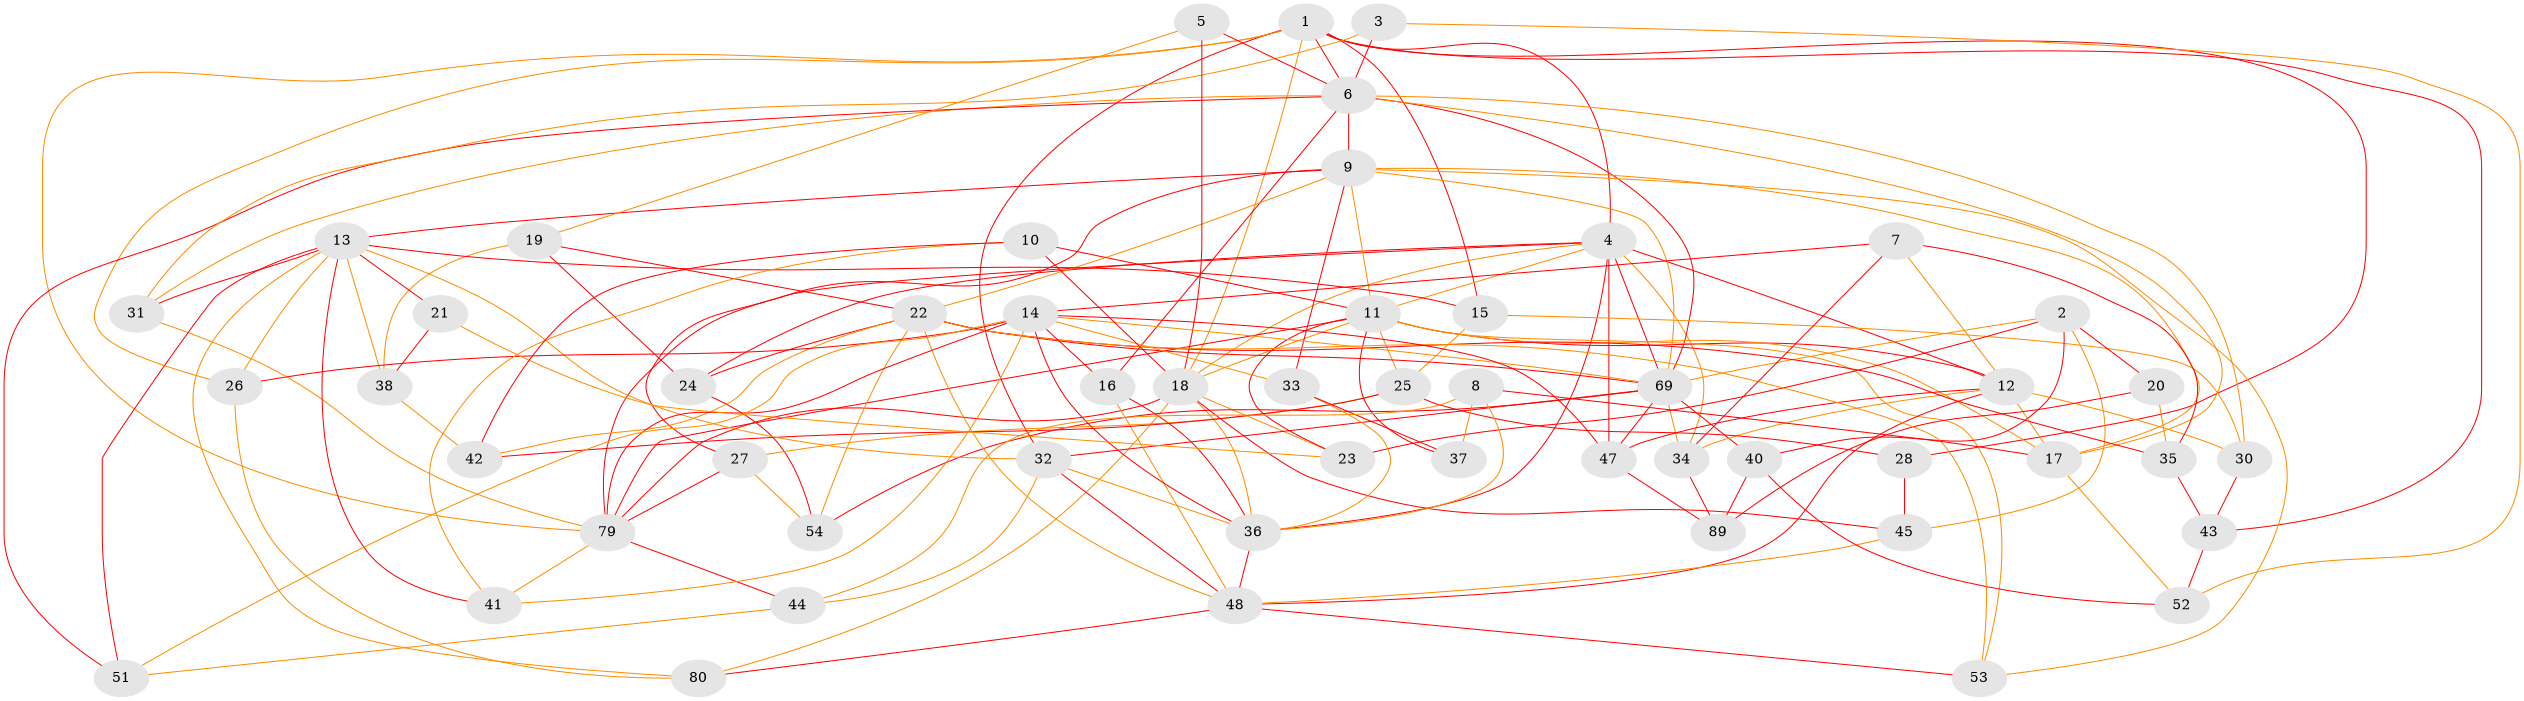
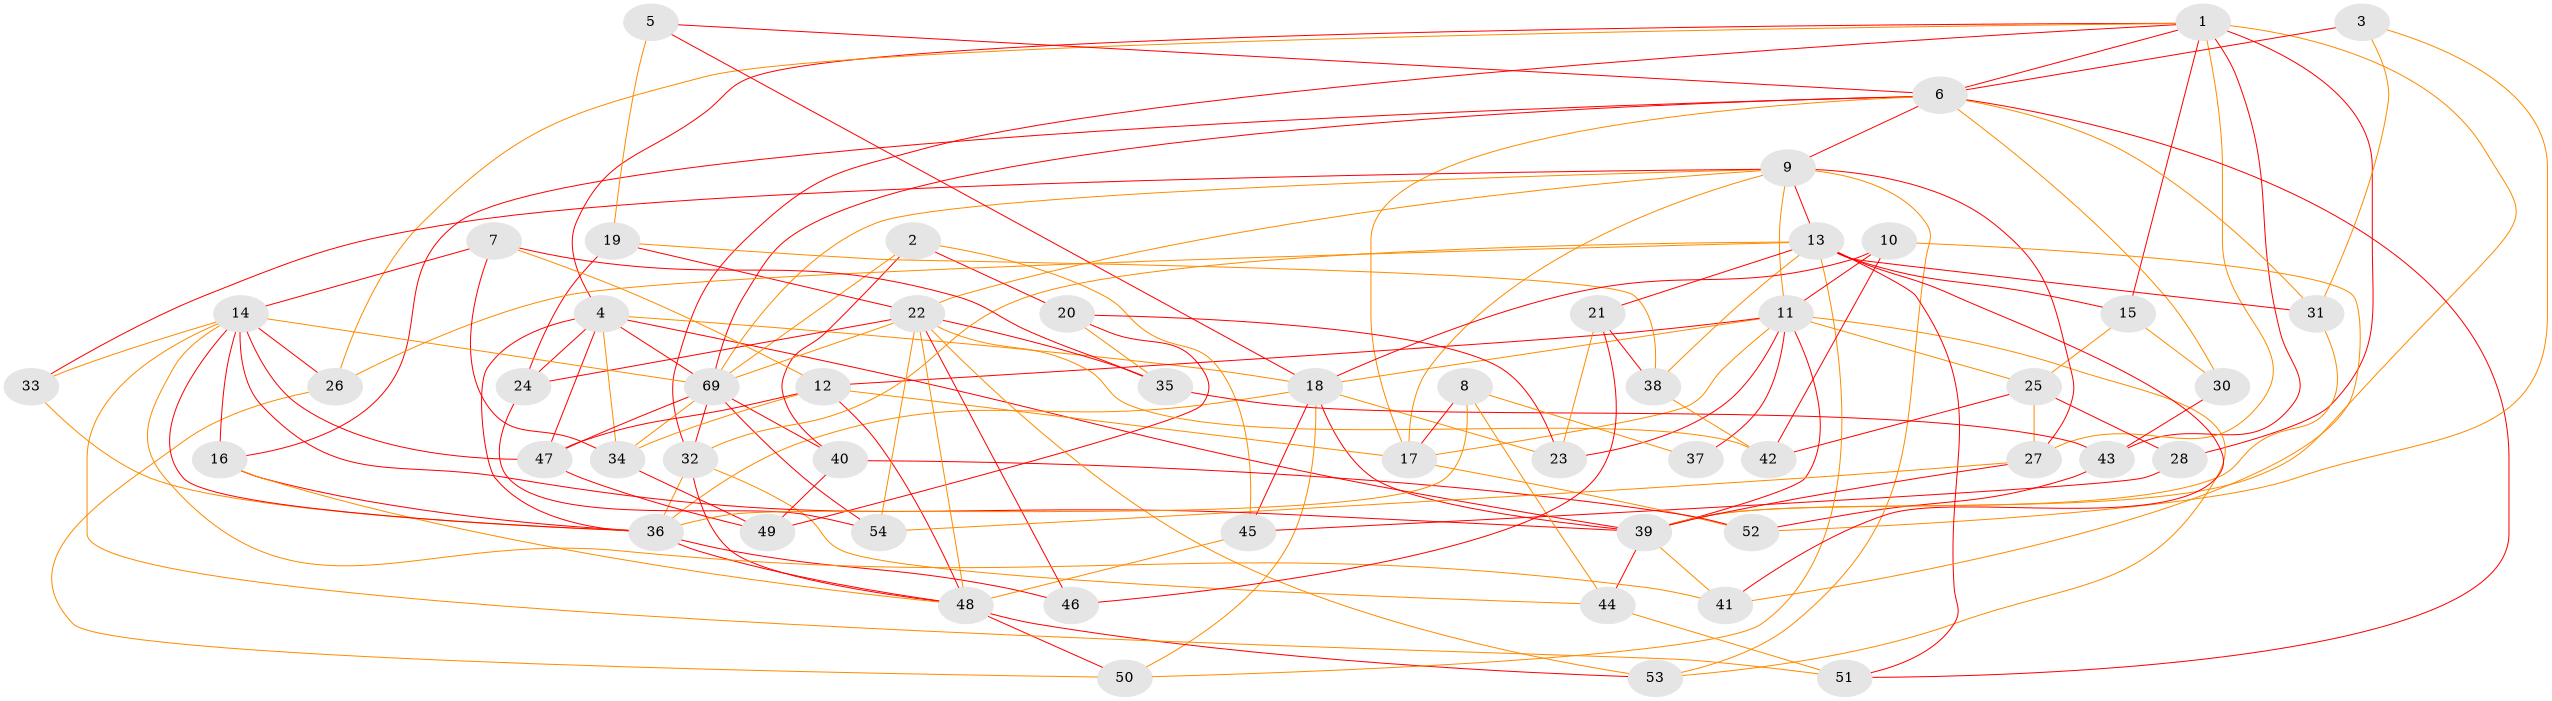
(1259, 191) -> (2258, 330)
(1468, 284) -> none
(1809, 311) -> none
(1290, 356) -> (814, 350)
(1725, 400) -> (1346, 331)
(2119, 415) -> none
(1376, 423) -> none
(608, 533) -> (1644, 533)
(1718, 533) -> (767, 533)
none -> (1071, 605)
(699, 678) -> (1125, 678)
